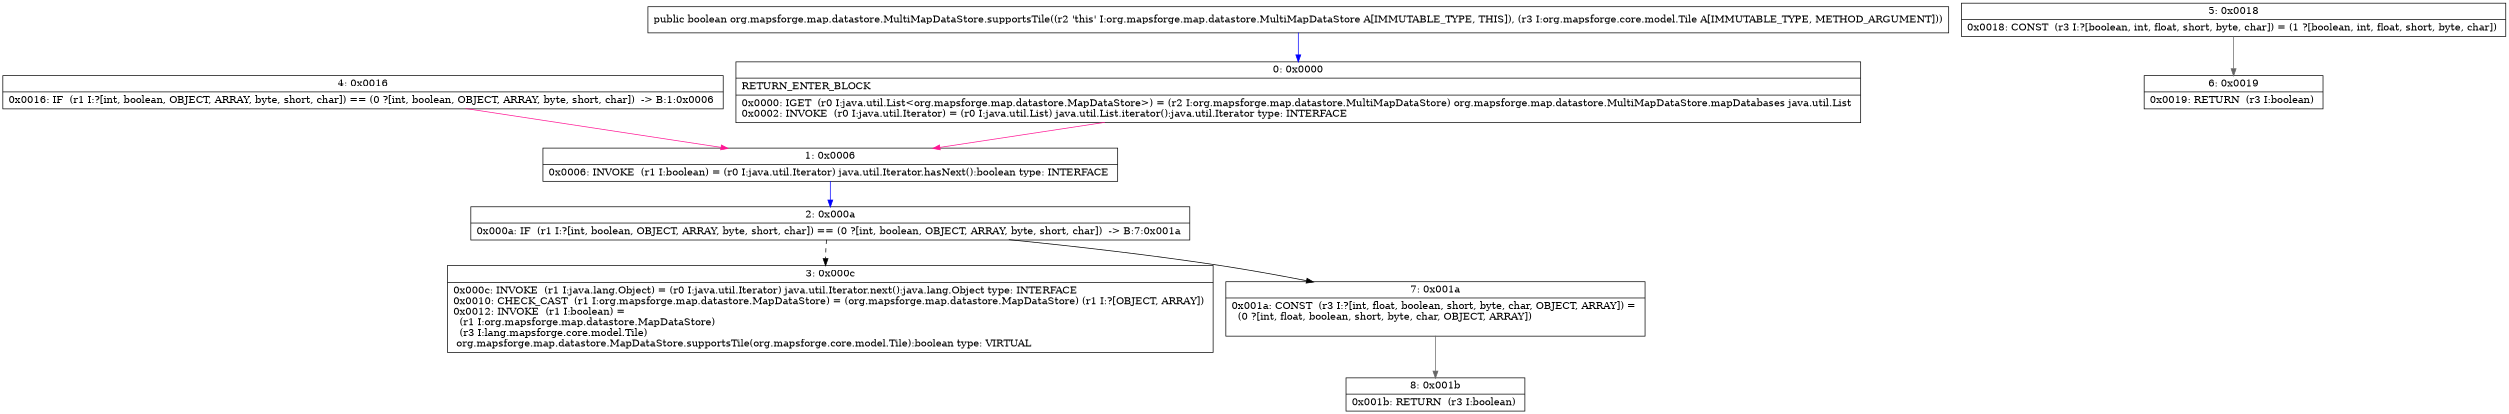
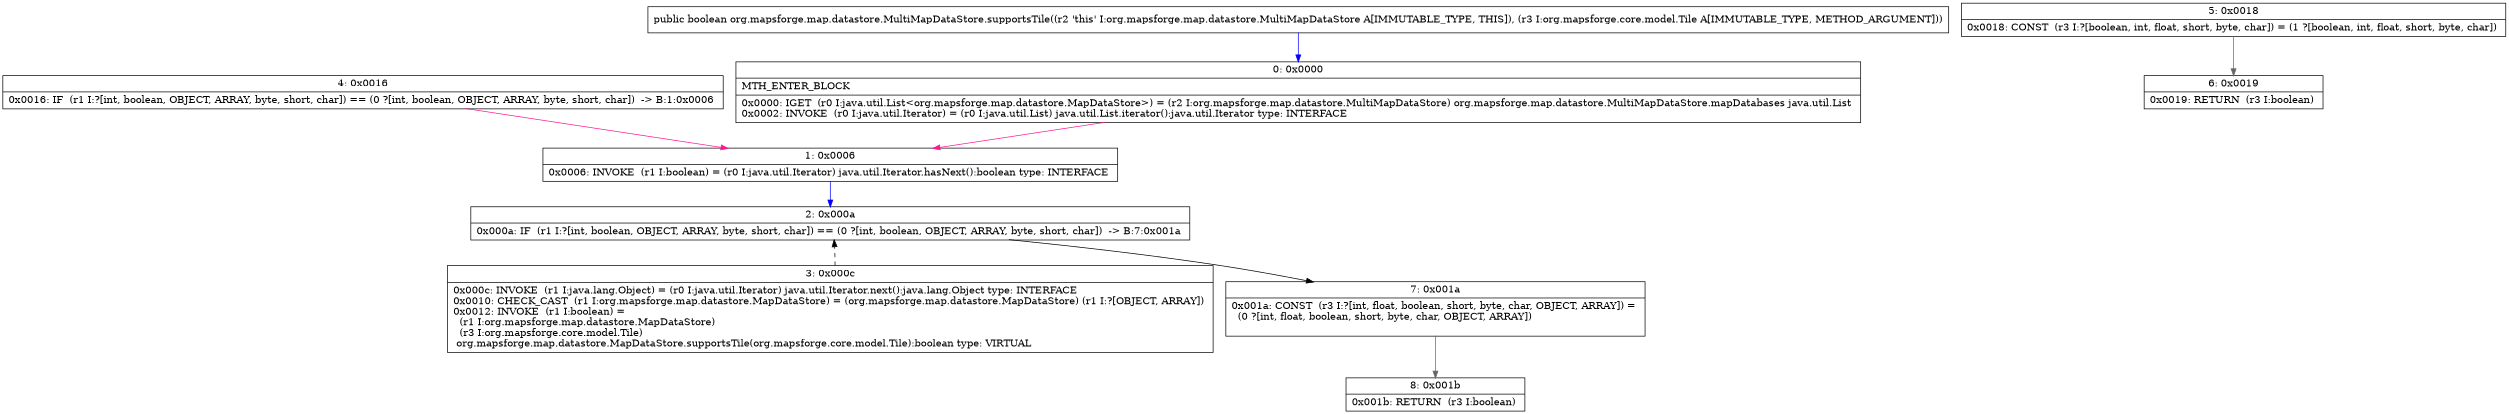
(806, 86) -> (796, 86)
(826, 249) -> (835, 256)
(550, 333) -> (548, 333)
